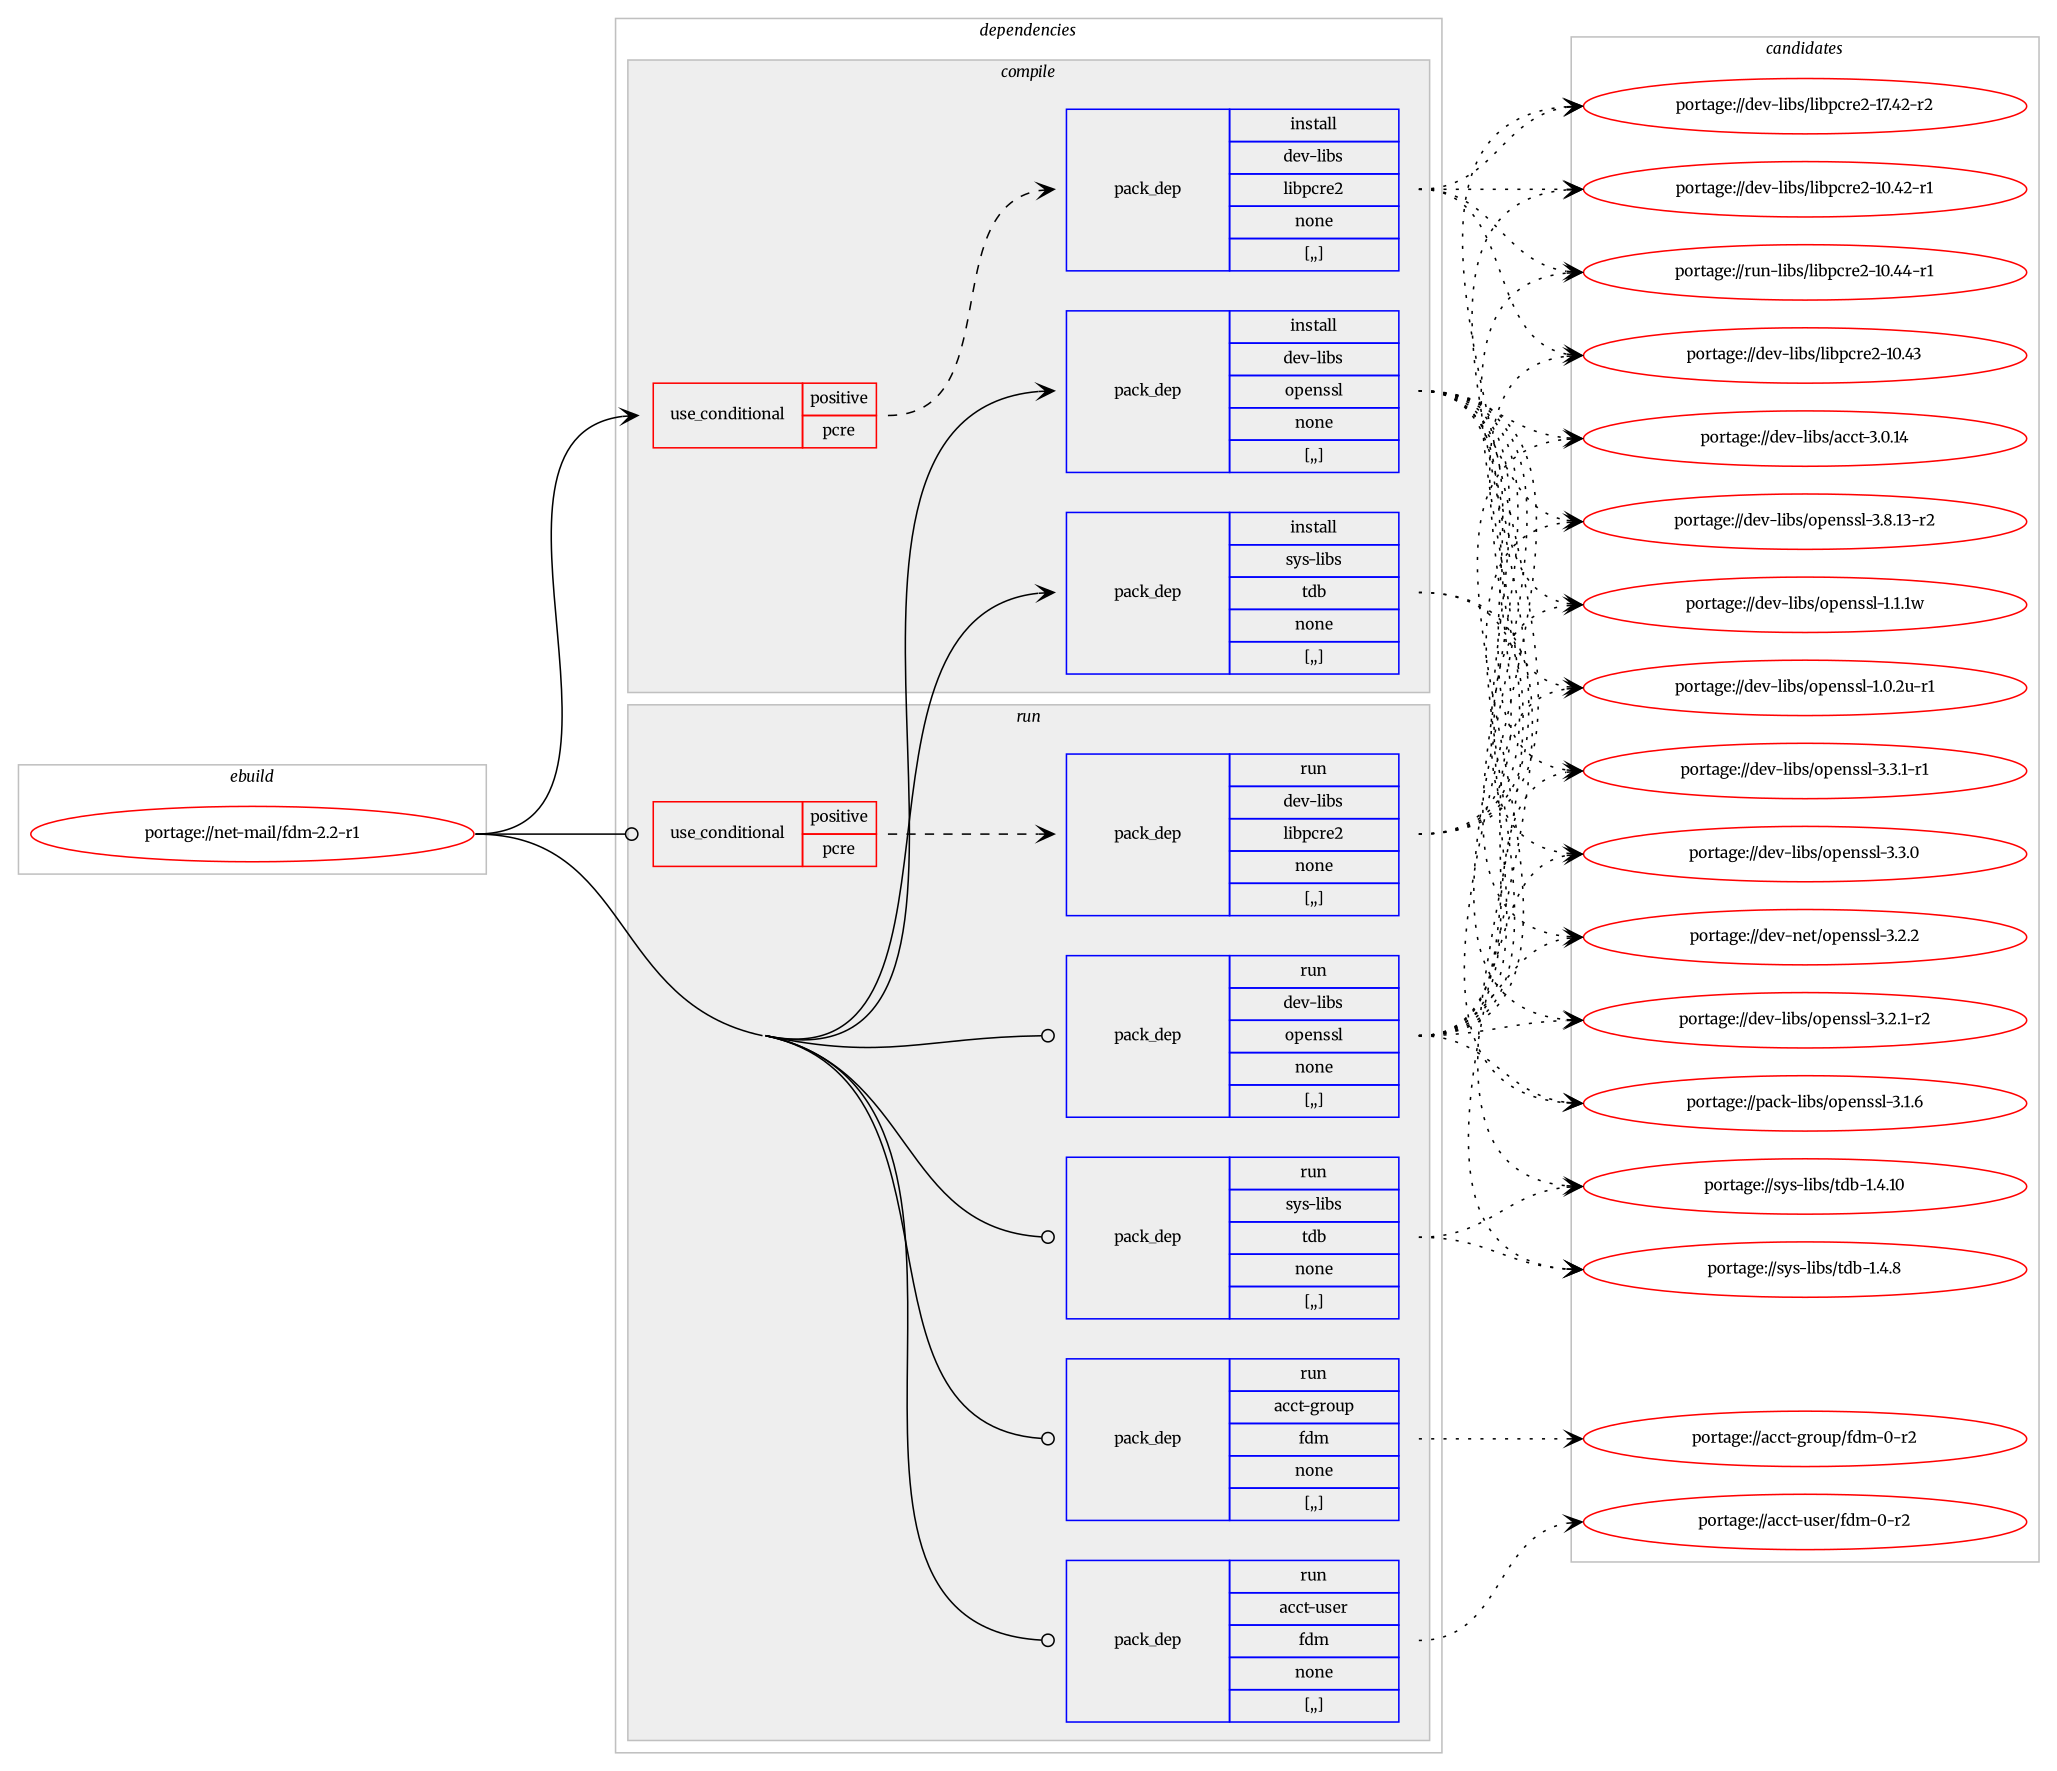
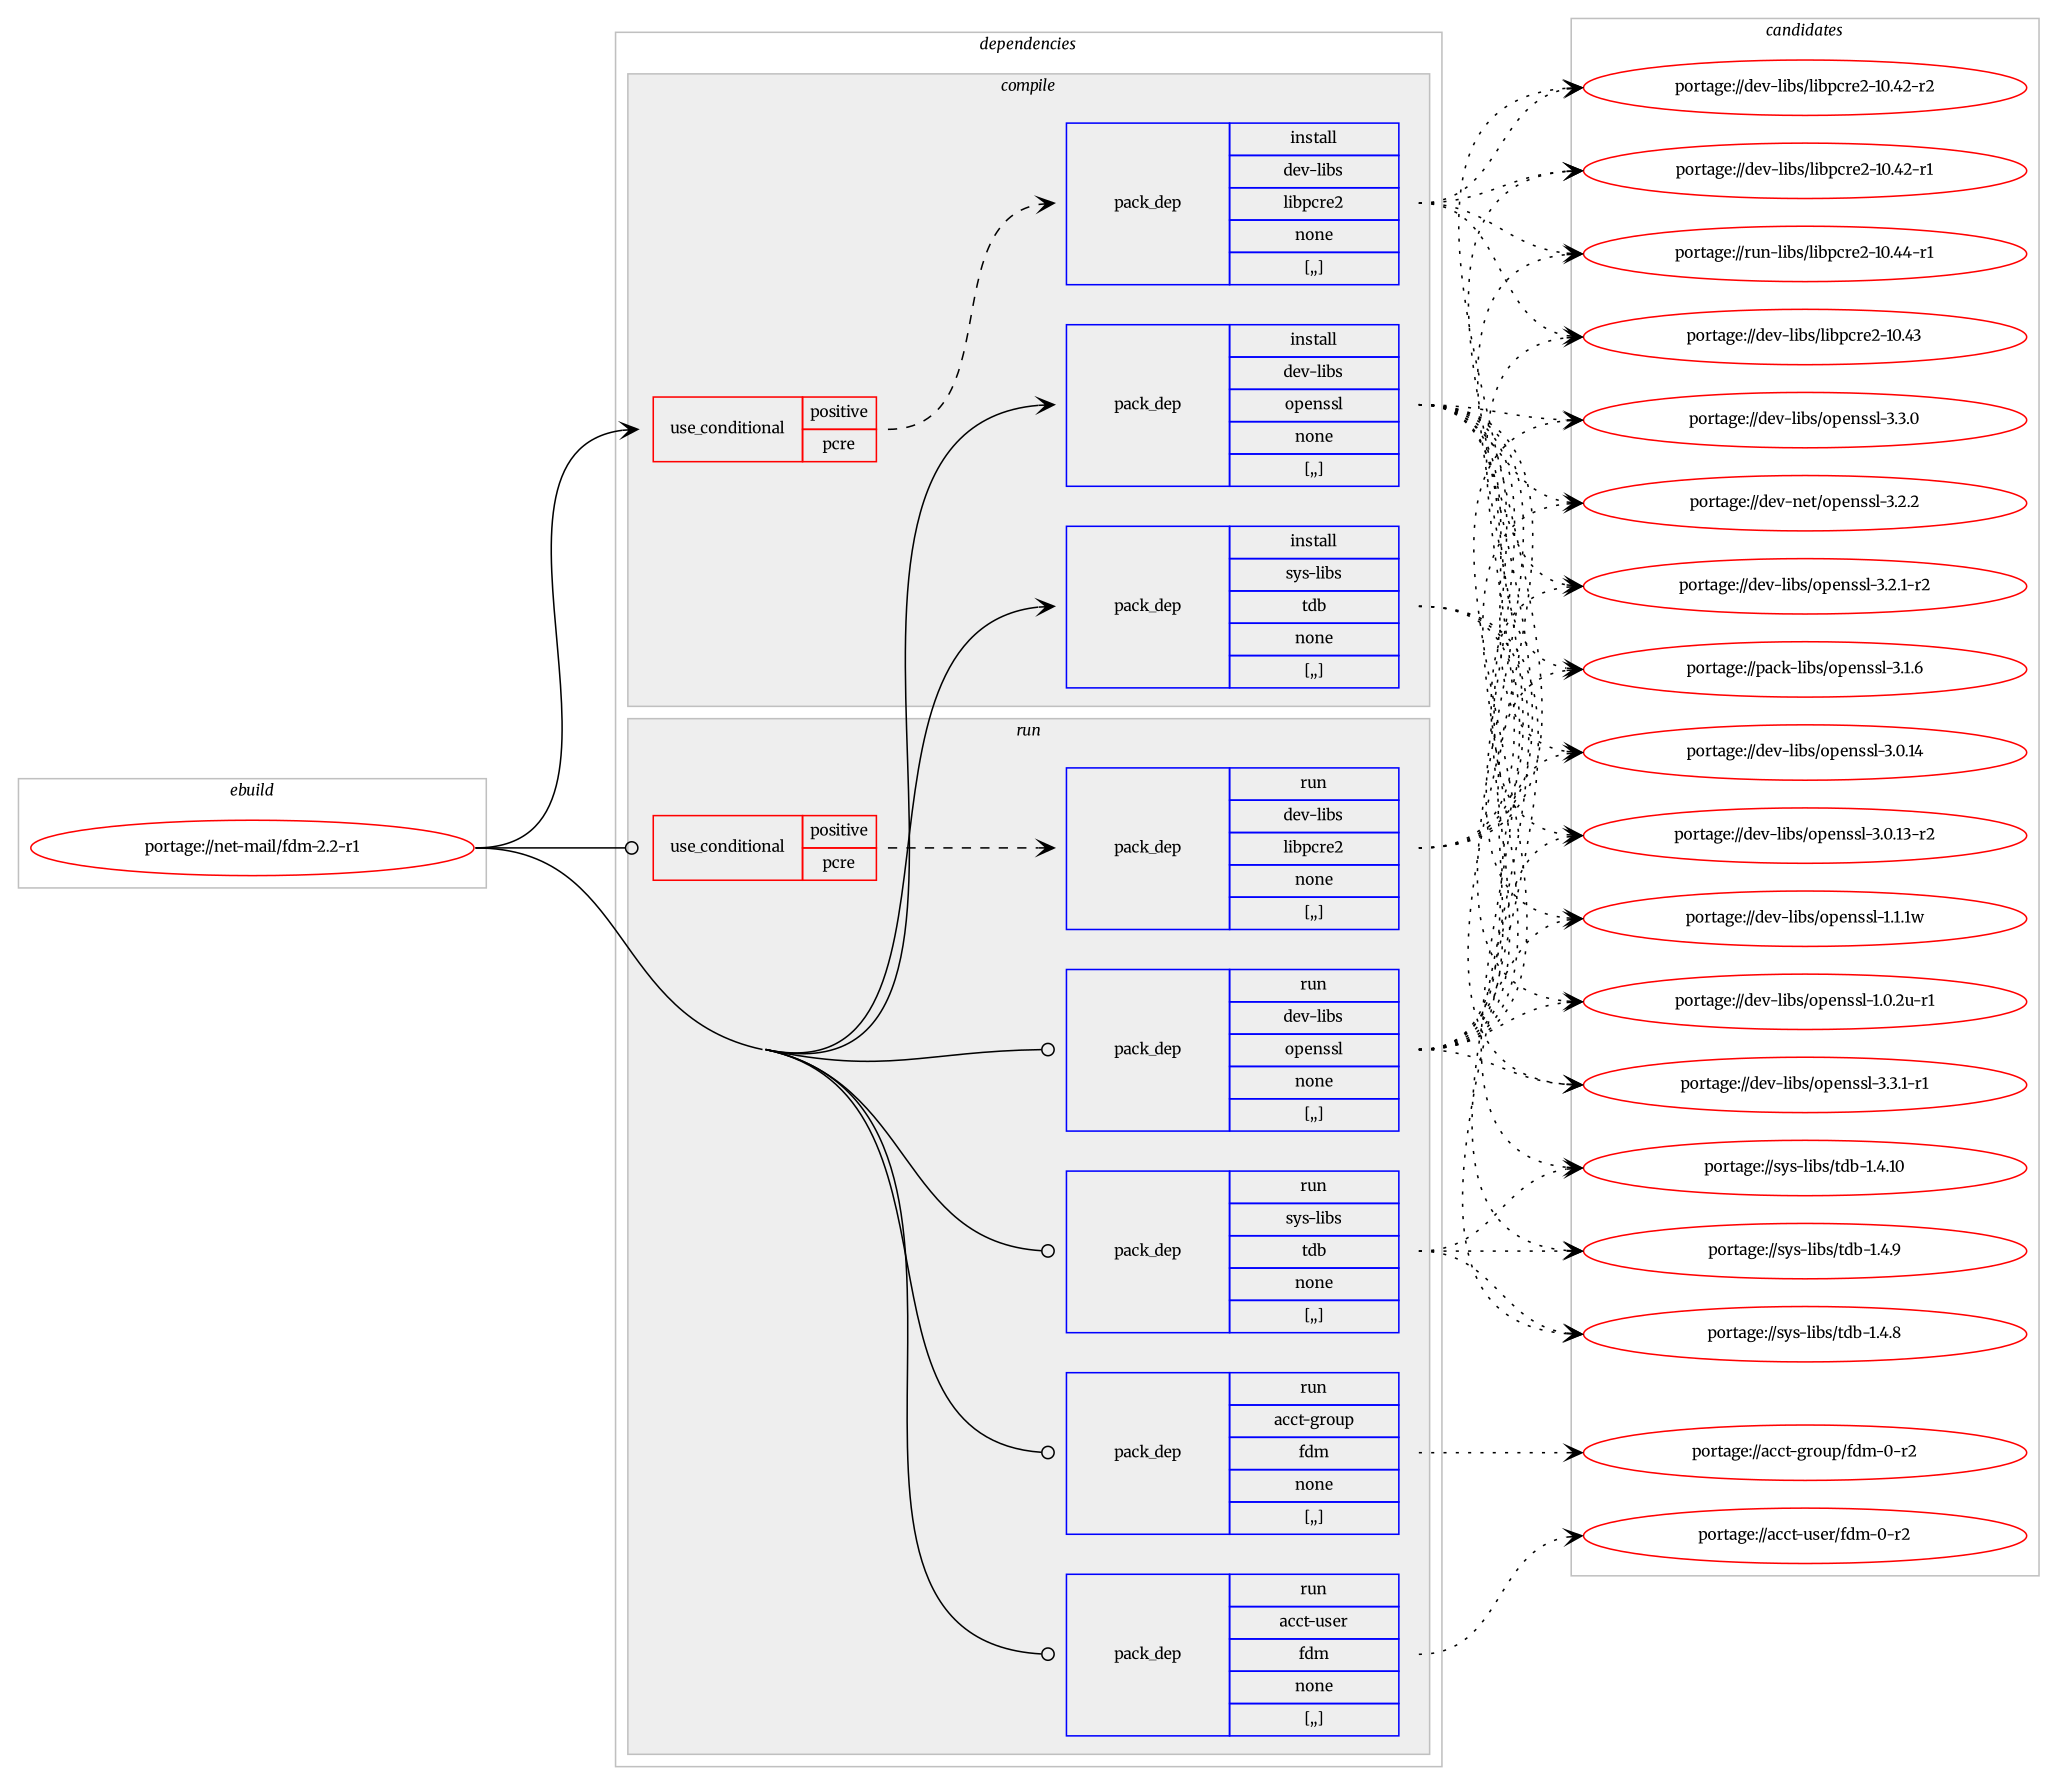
(1805, 106) -> (1805, 88)
(1805, 439) -> (1805, 753)
(1805, 522) -> (1805, 836)
none -> (1805, 1251)
